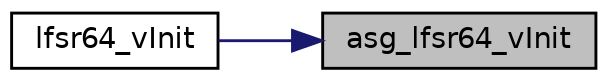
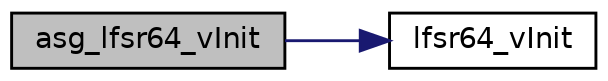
(255, 41) -> (323, 41)
